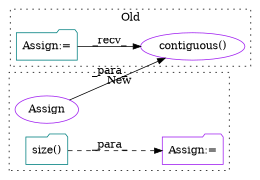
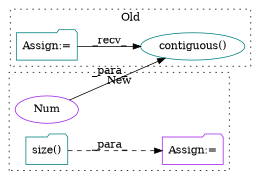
(193, 46) -> (193, 46)
(47, 110) -> (47, 110)
